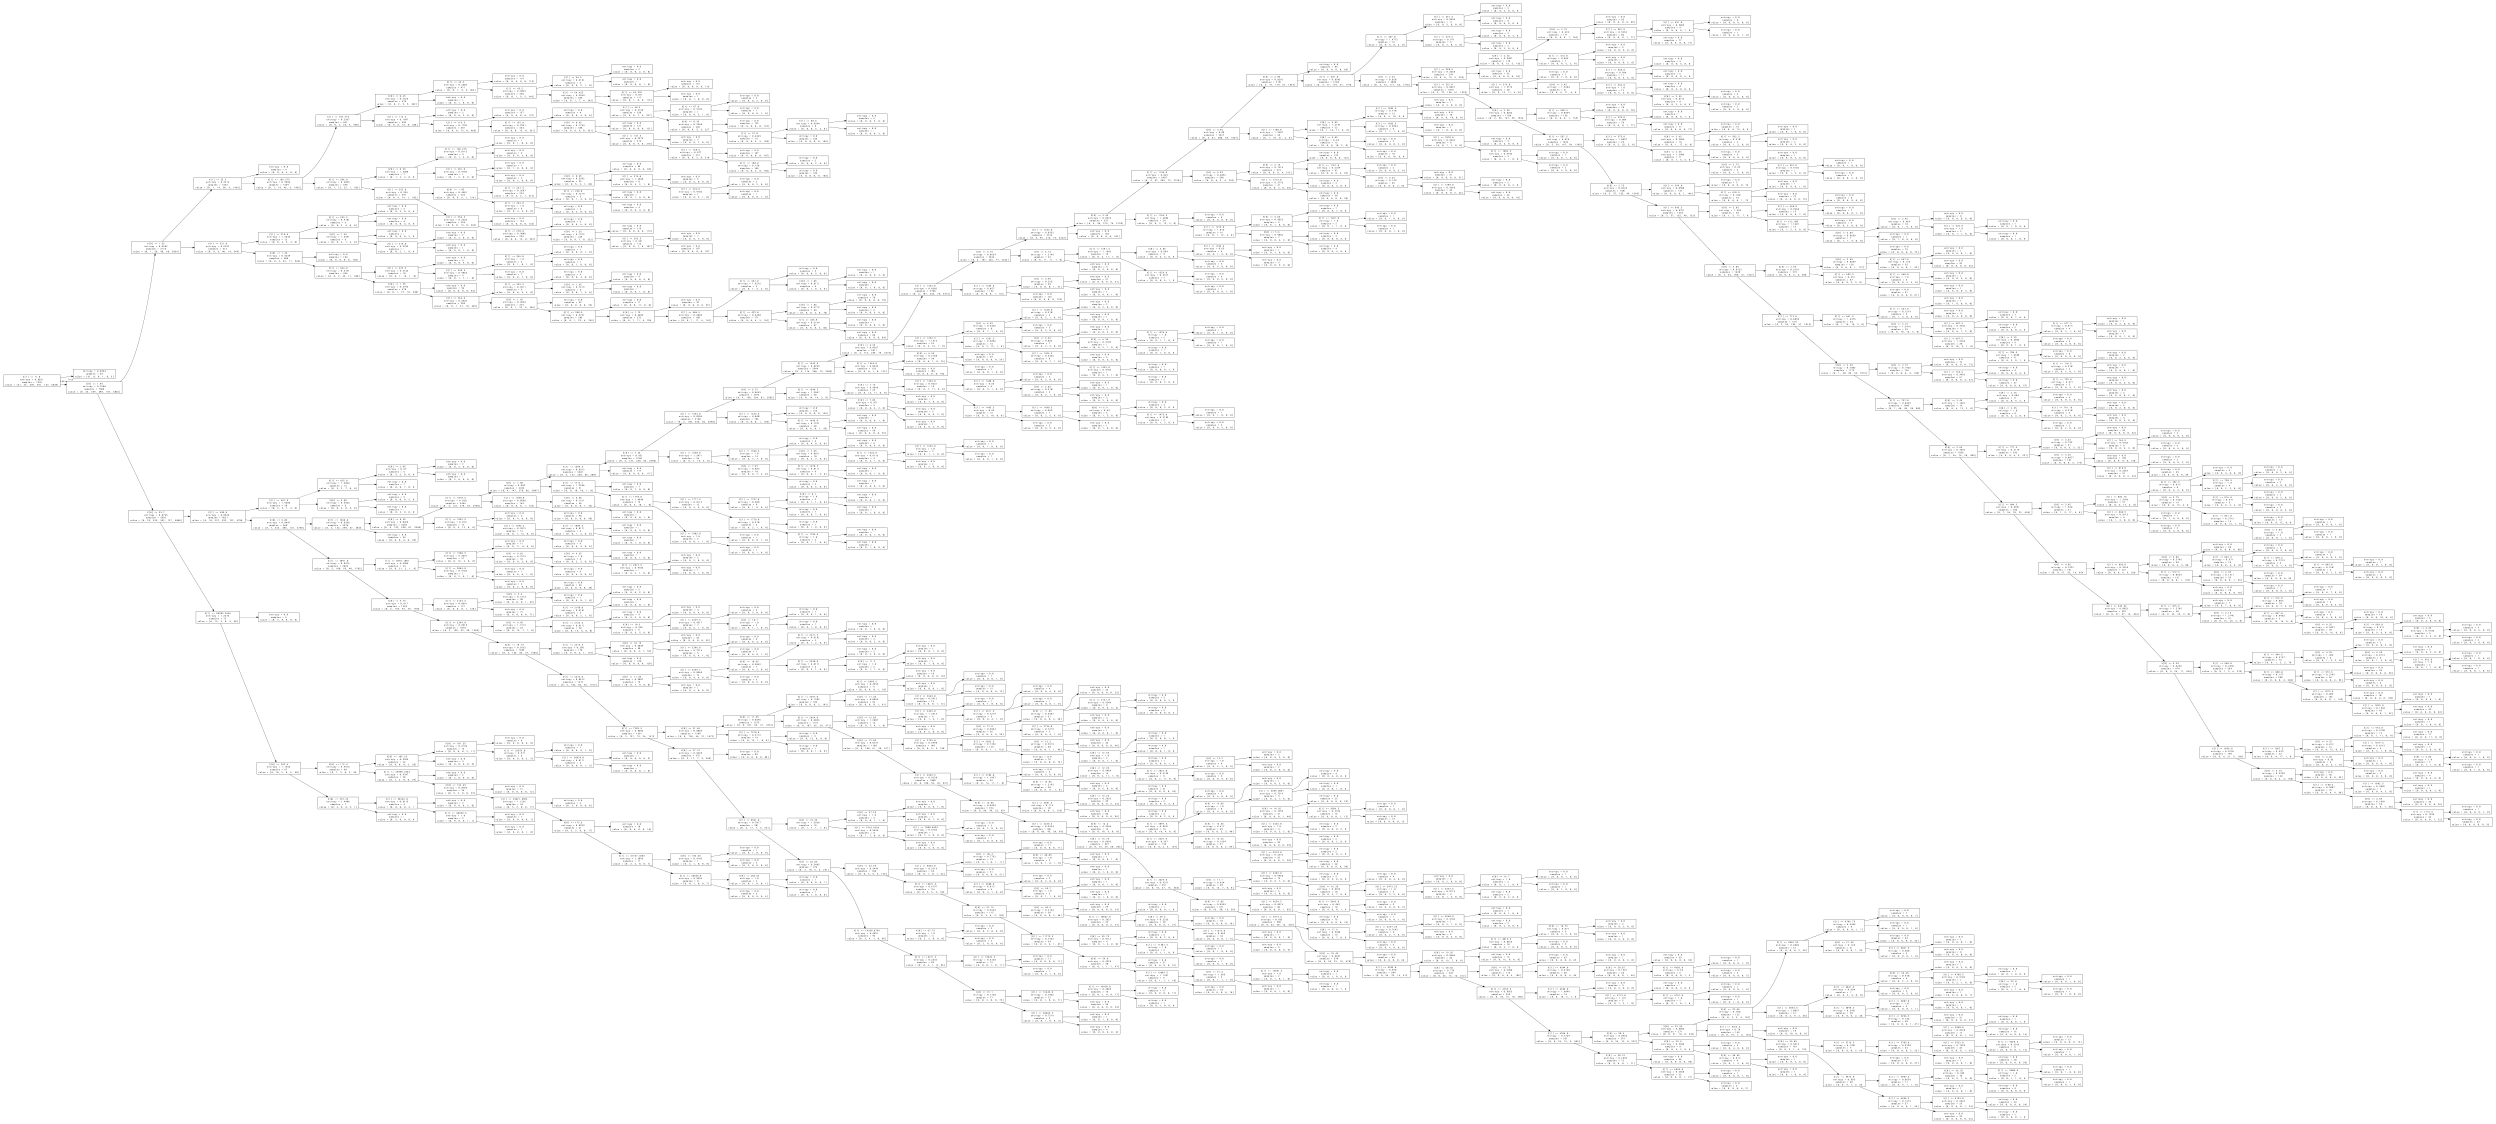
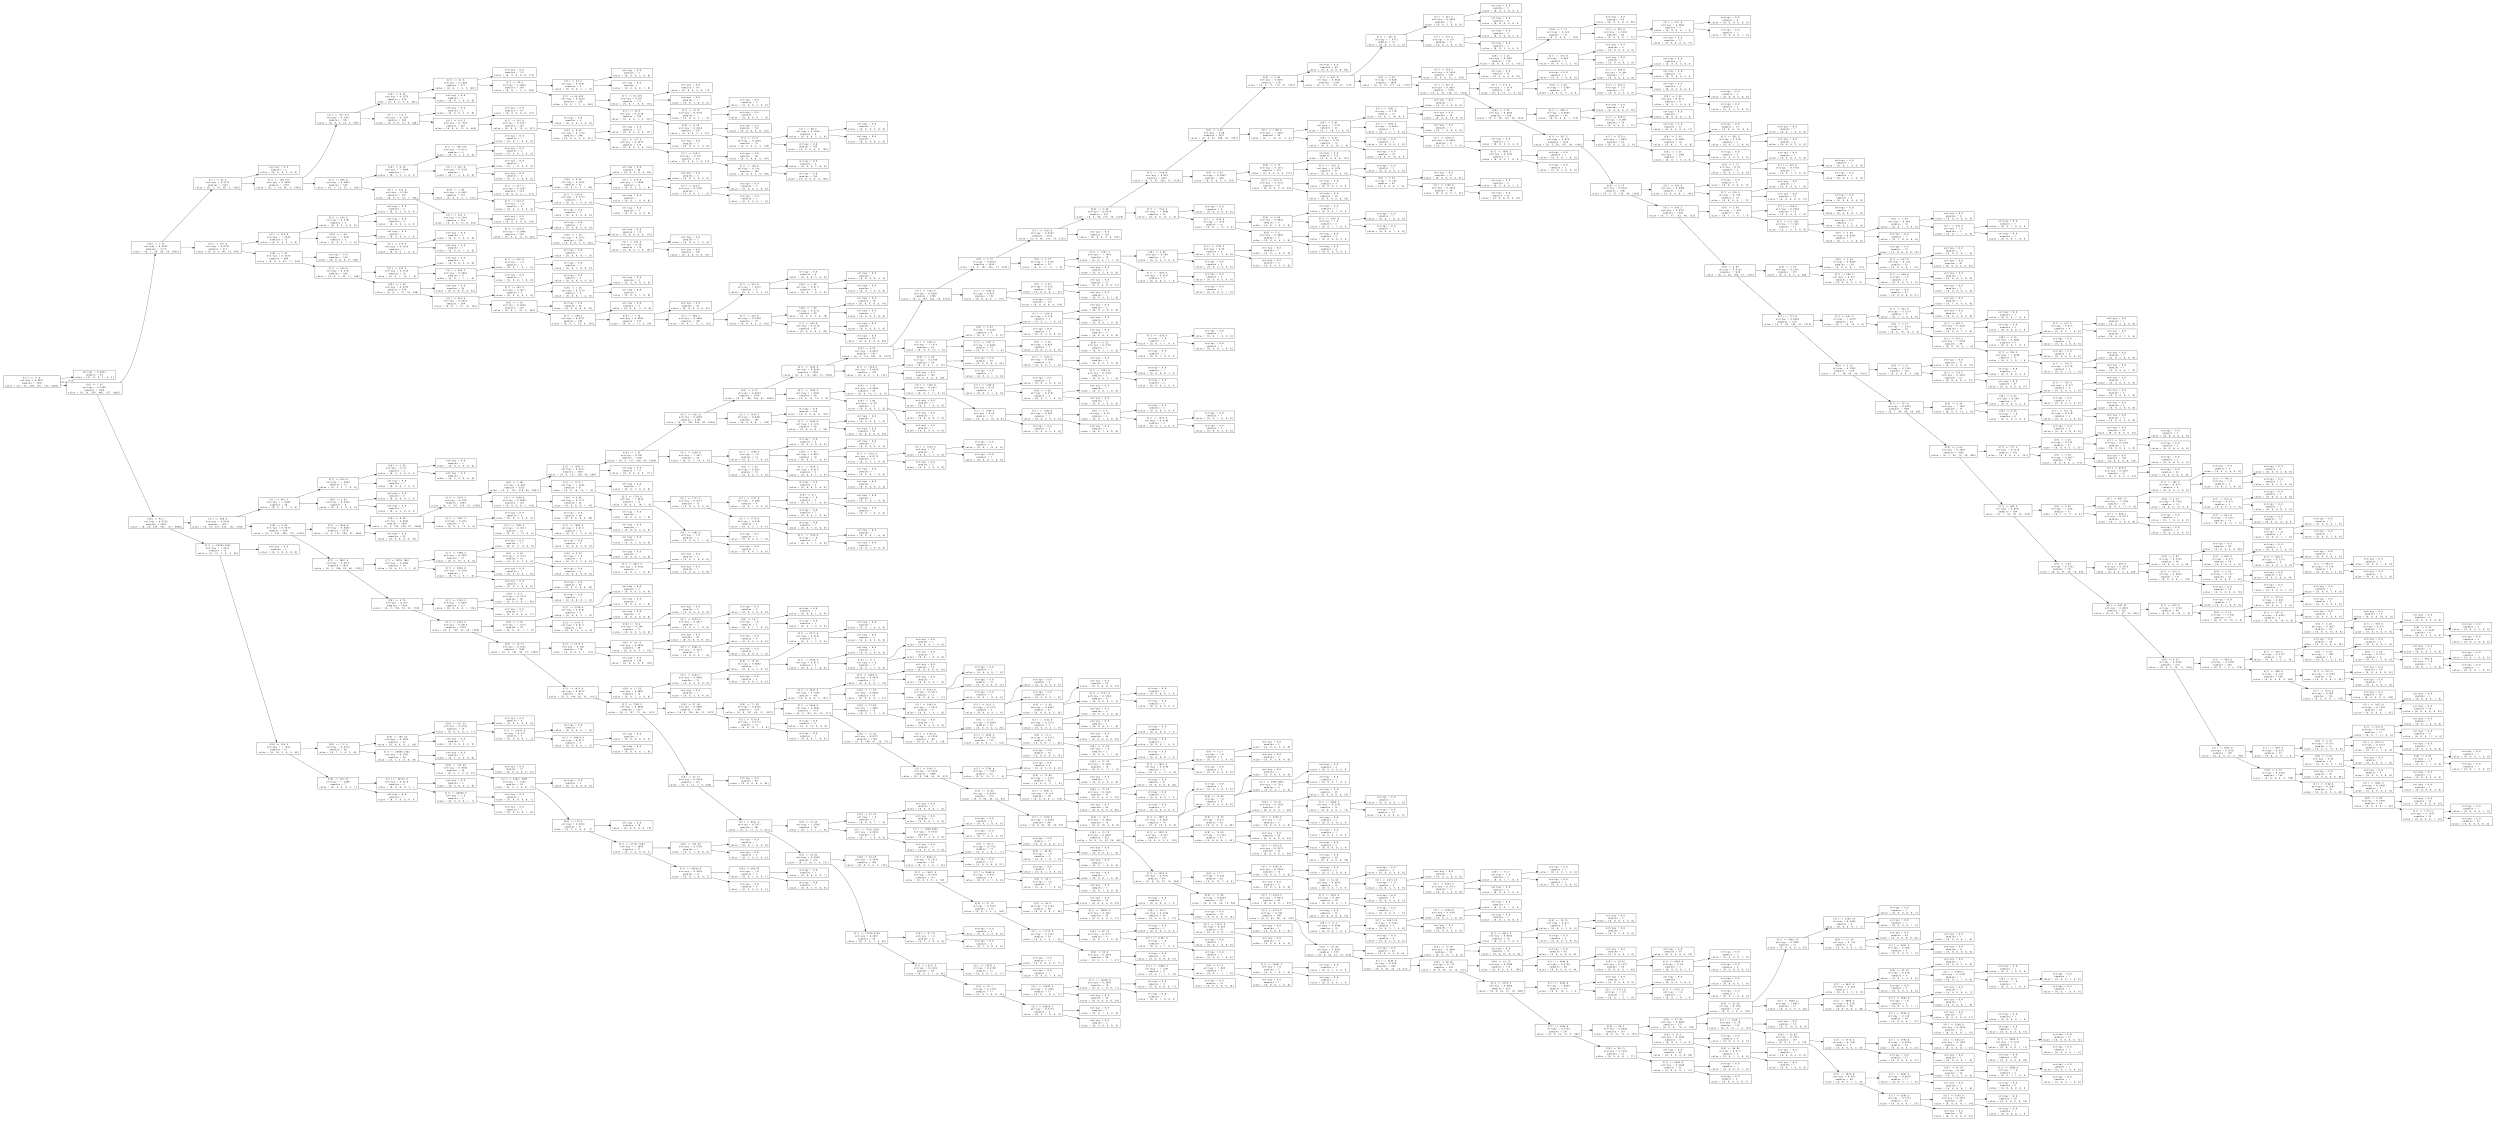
none -> (2323, 642)
